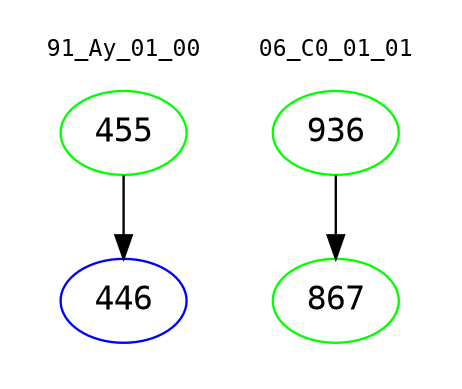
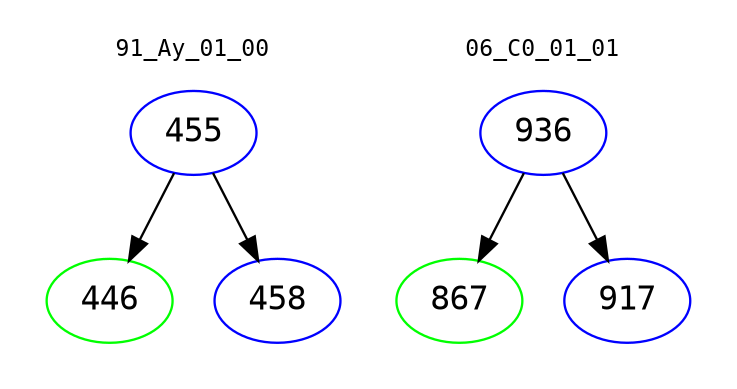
(124, 133) -> (194, 133)
(336, 133) -> (543, 133)
(124, 301) -> (110, 301)
none -> (278, 301)
none -> (627, 301)
